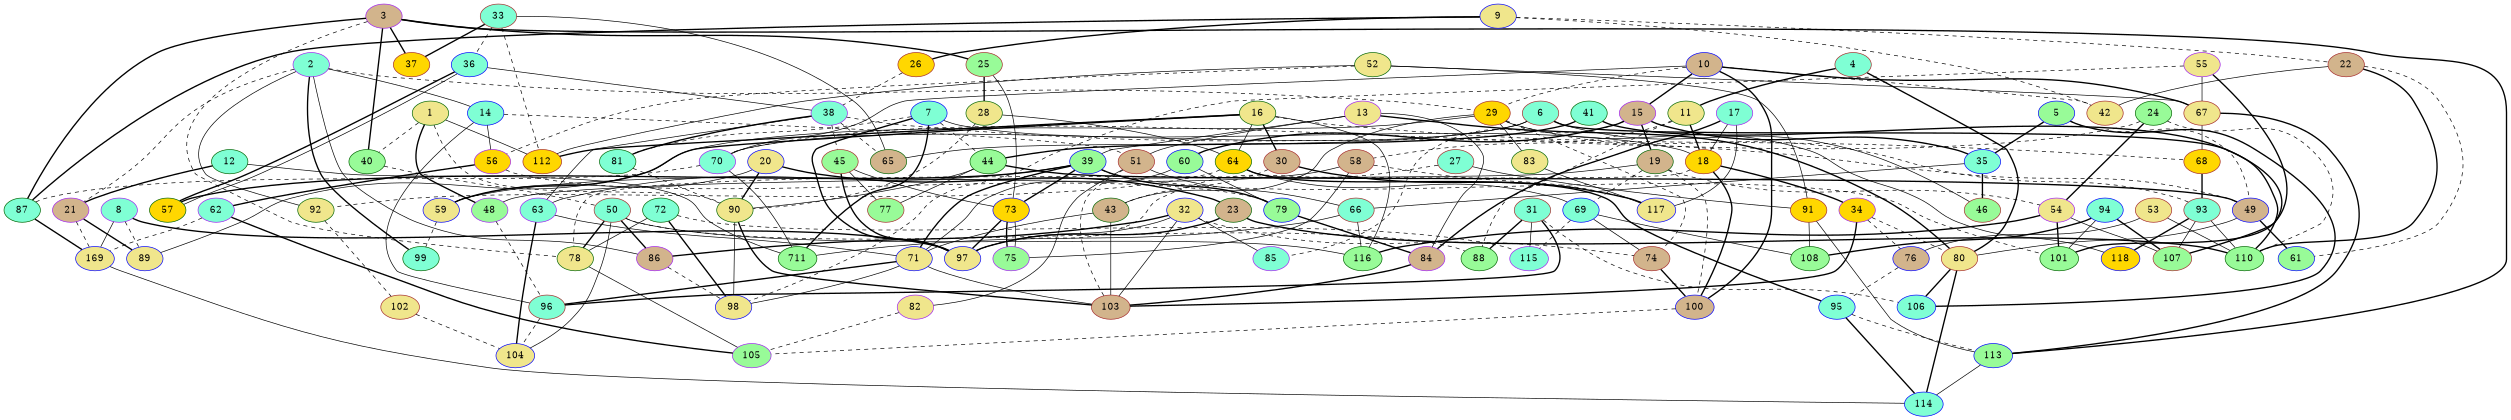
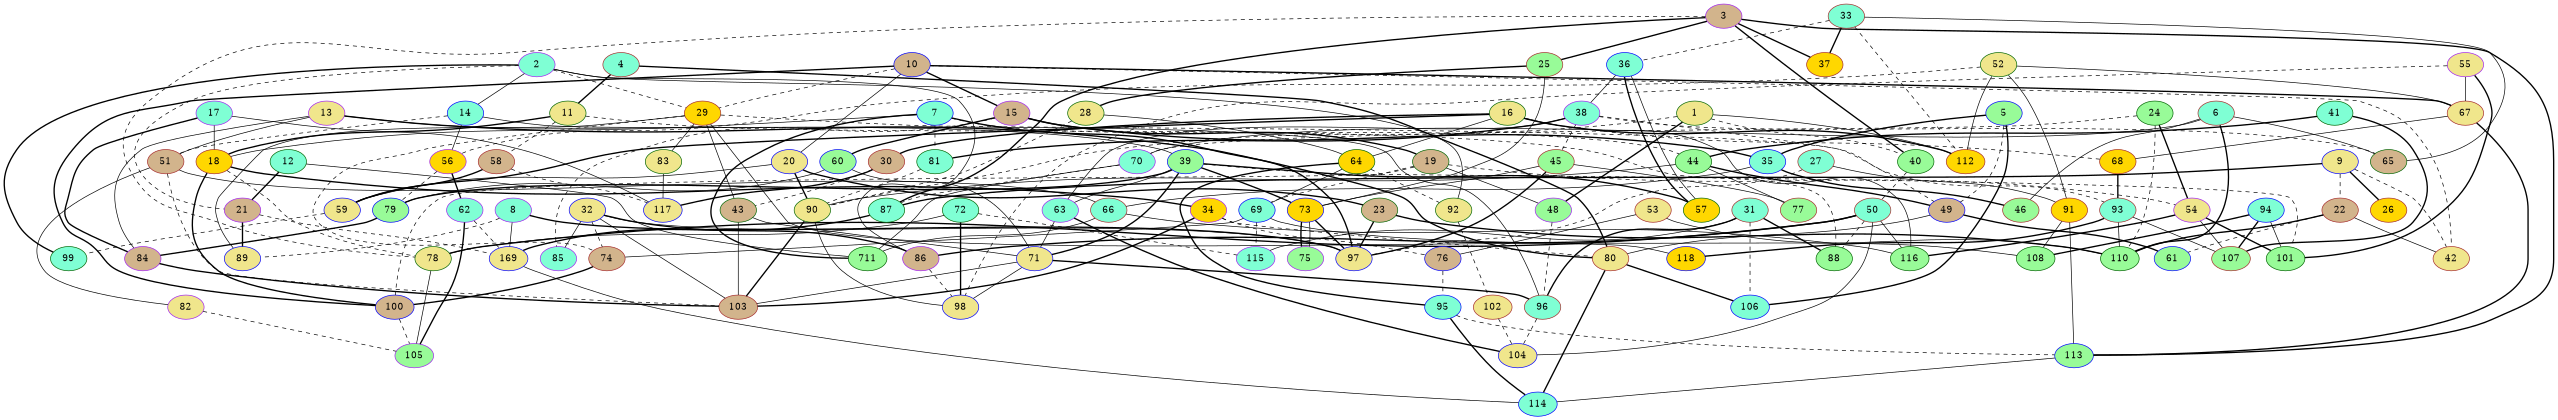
(886, 82) -> none
(1204, 86) -> (851, 113)
(897, 179) -> (419, 186)
(1193, 247) -> none
